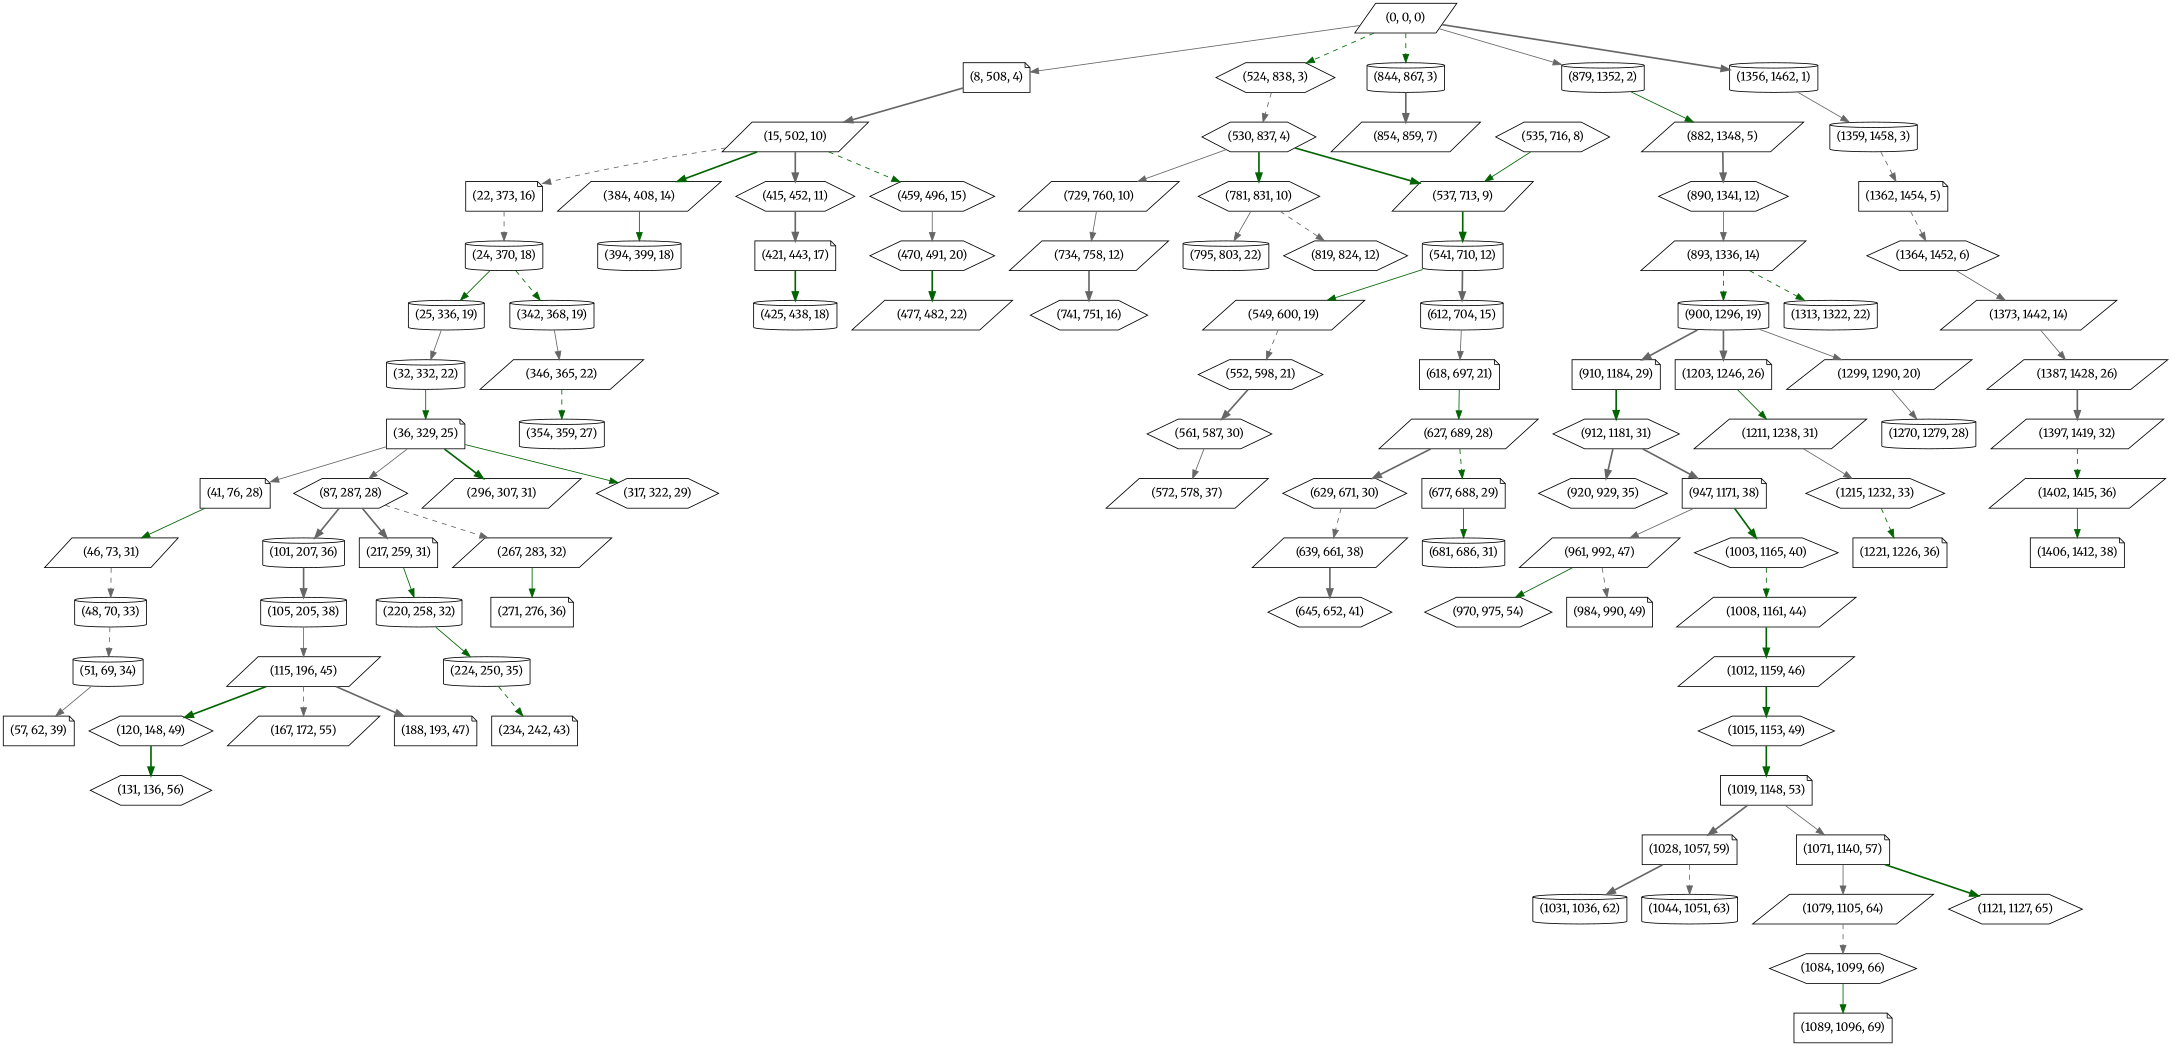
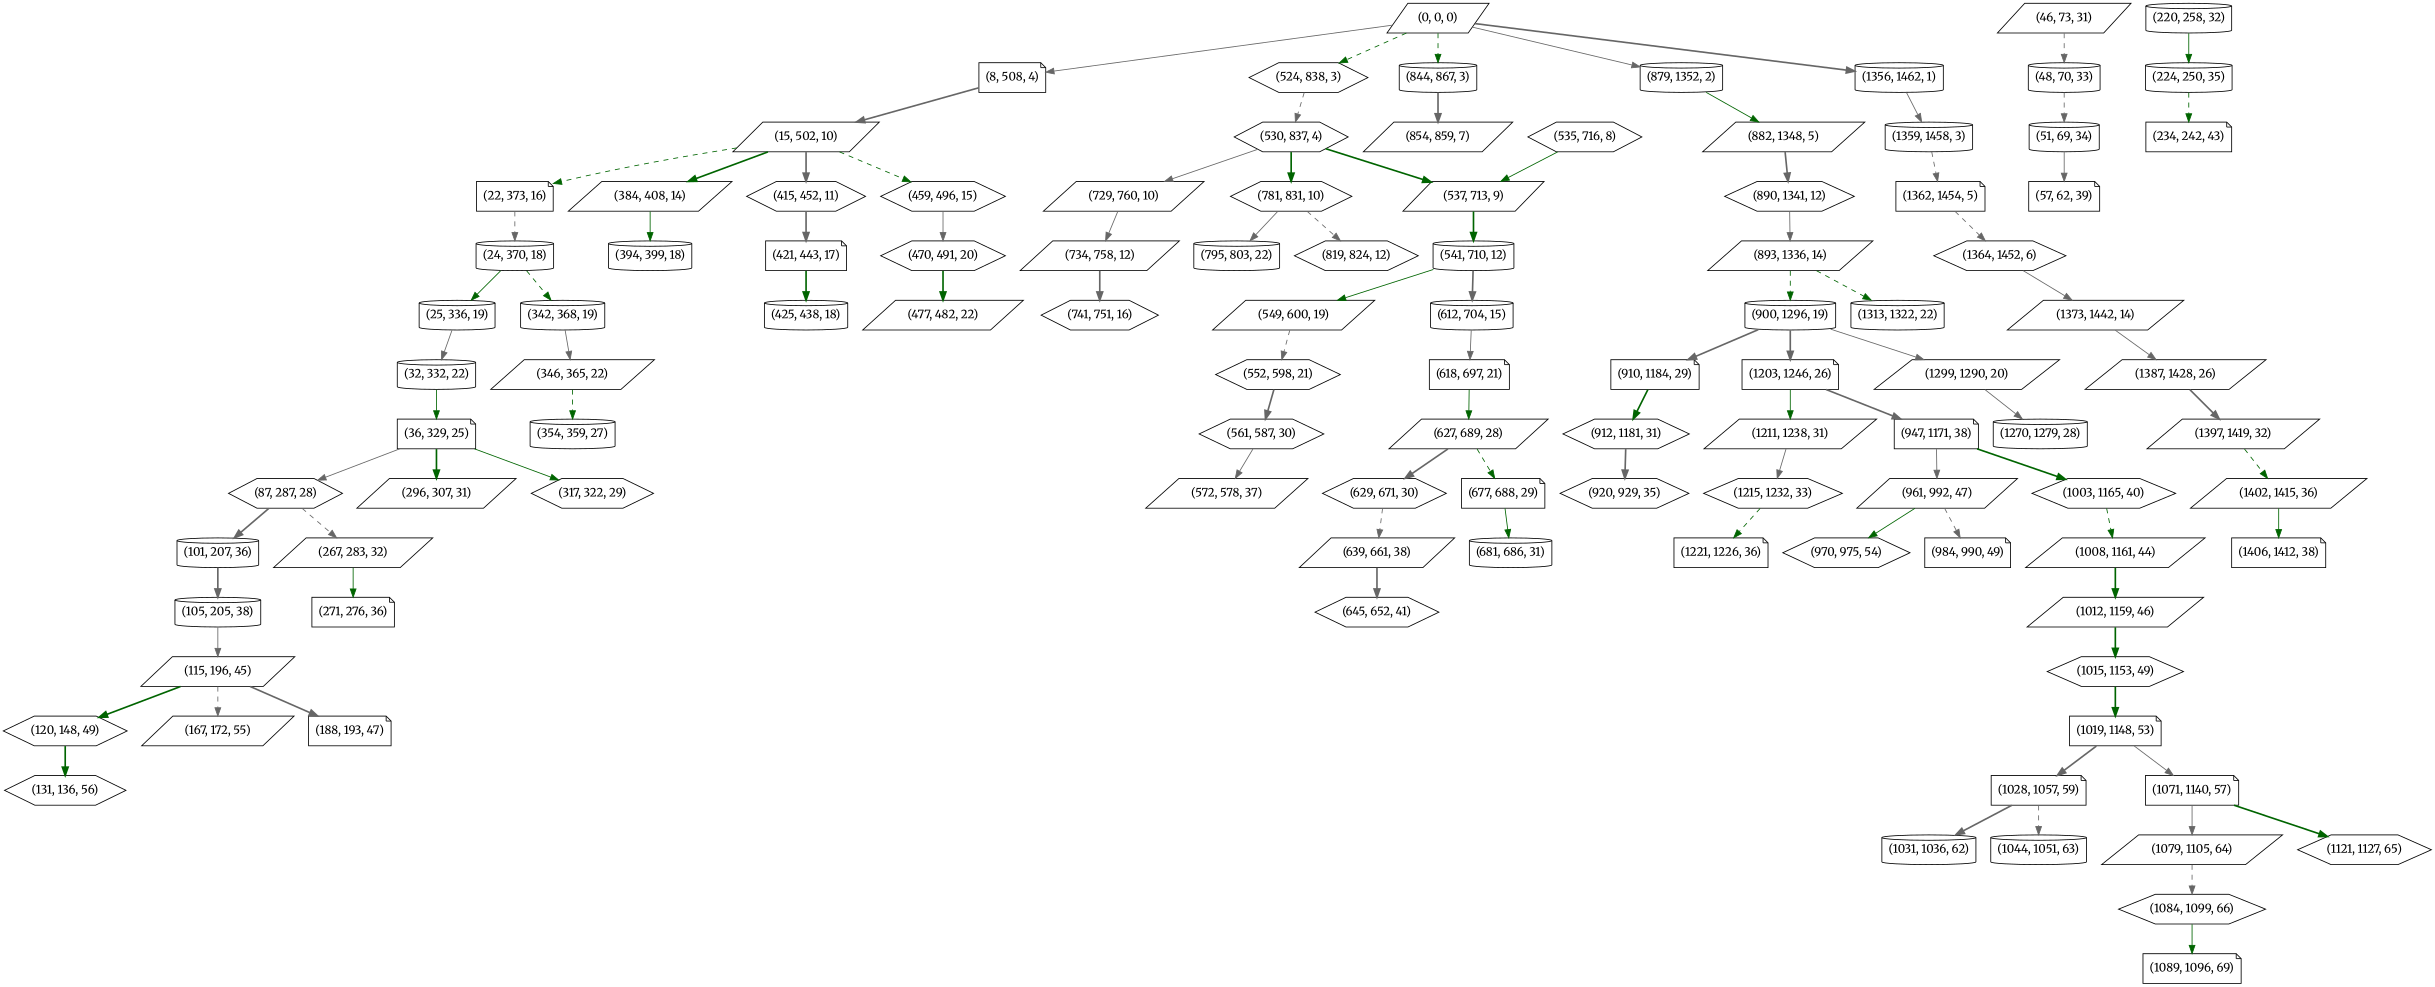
(638, 163) -> (649, 163)
(1666, 462) -> (1859, 403)
(235, 493) -> none
(398, 553) -> none
